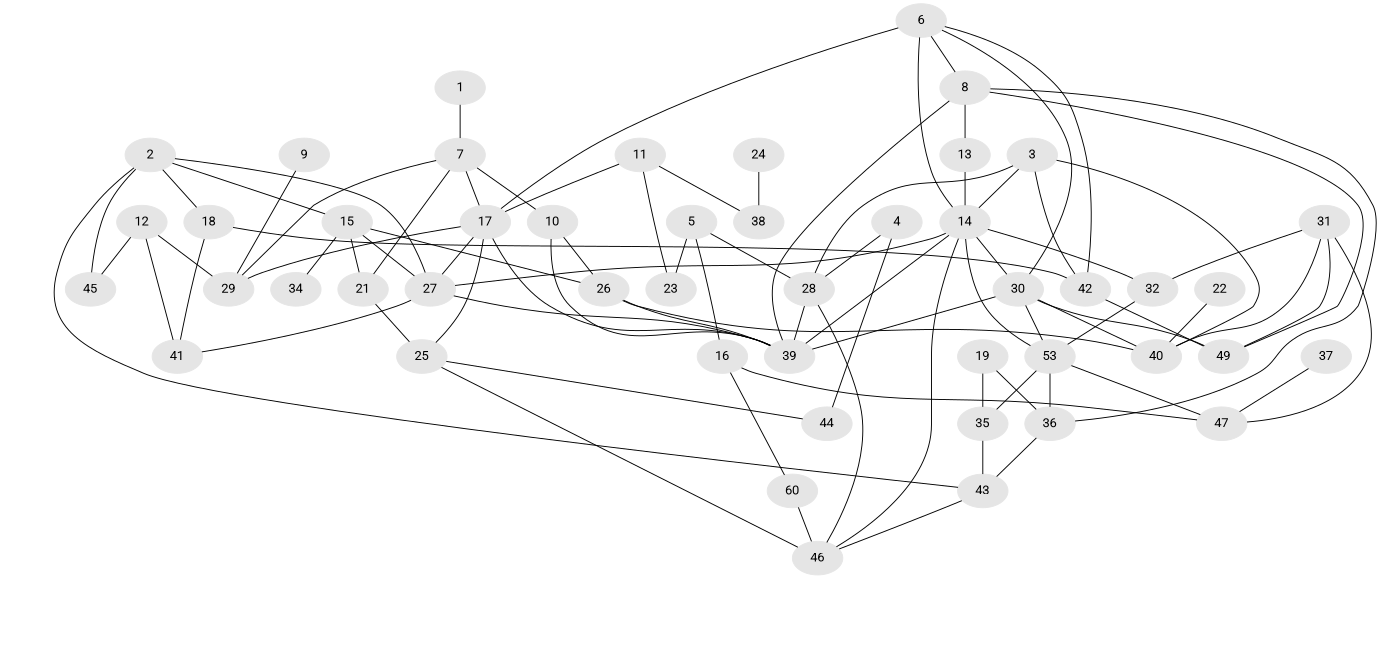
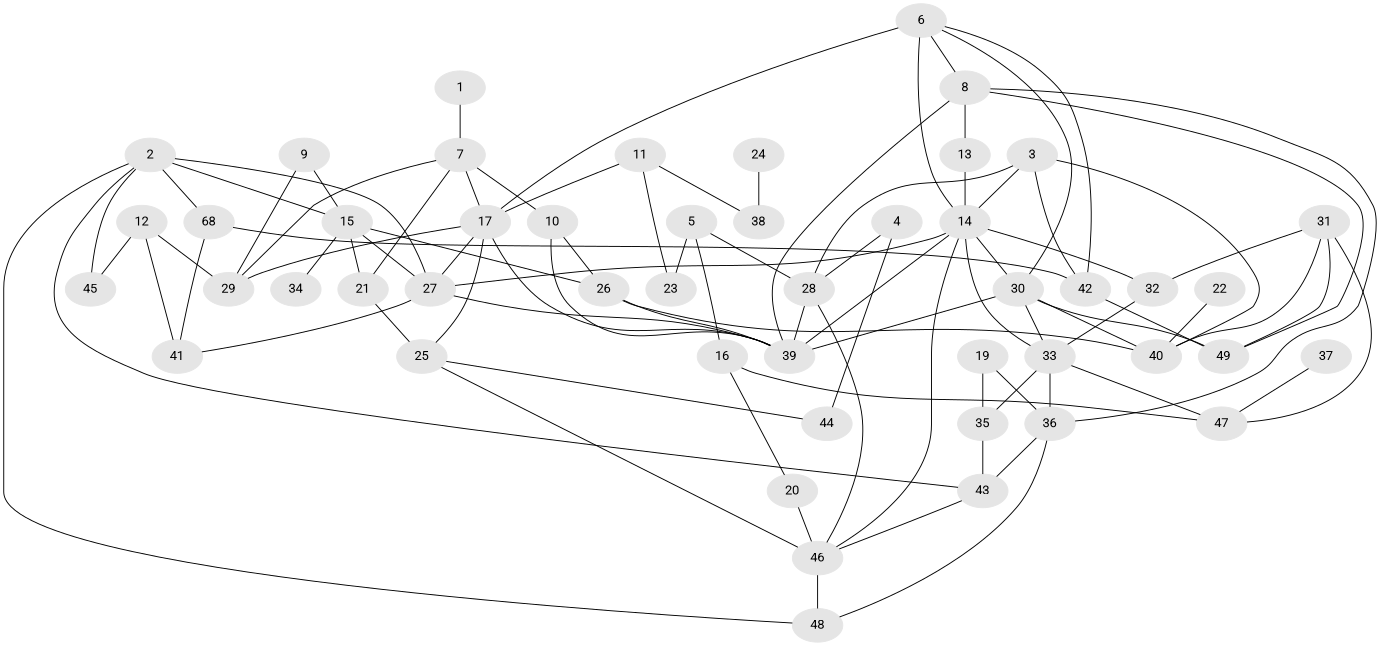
none -> (326, 189)
(209, 222) -> (209, 222)
(1050, 357) -> (1050, 357)
(792, 491) -> (792, 491)
none -> (818, 625)
